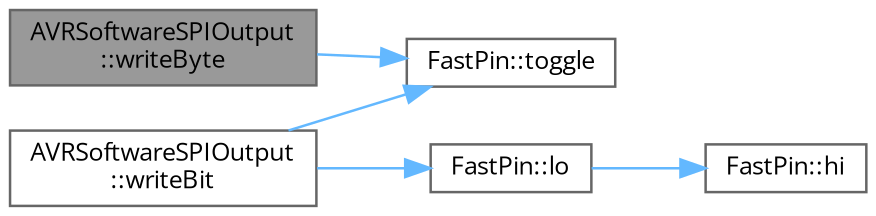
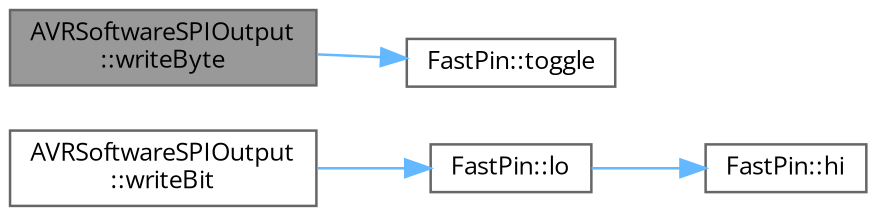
(347, 112) -> none
